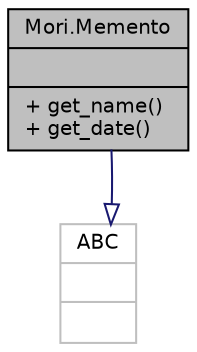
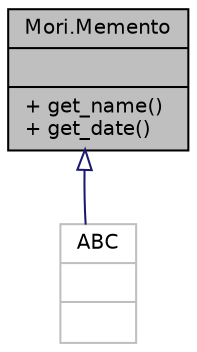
(112, 177) -> (85, 197)
